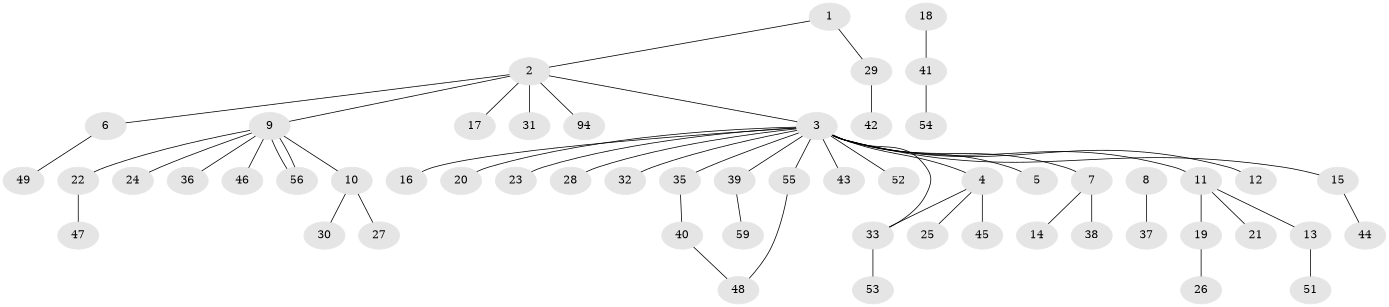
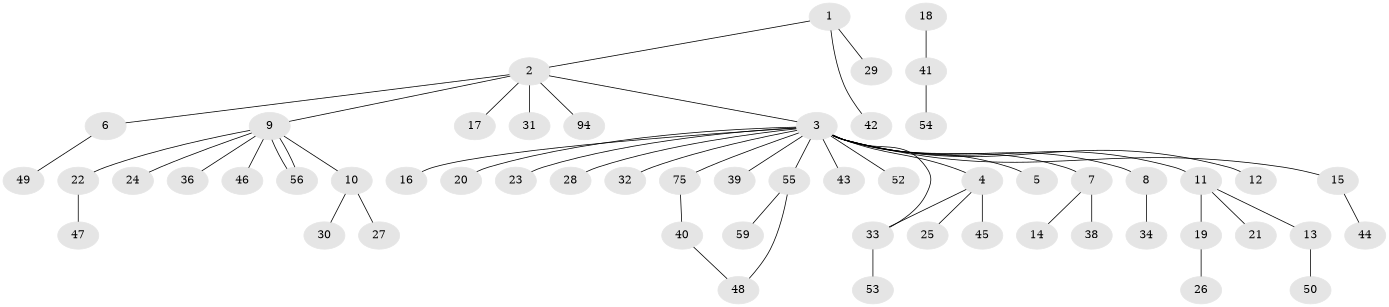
(871, 99) -> (840, 74)
none -> (982, 153)
(680, 181) -> (680, 181)
(739, 208) -> (766, 208)
(1146, 236) -> (1146, 236)
(1311, 290) -> (1311, 290)
